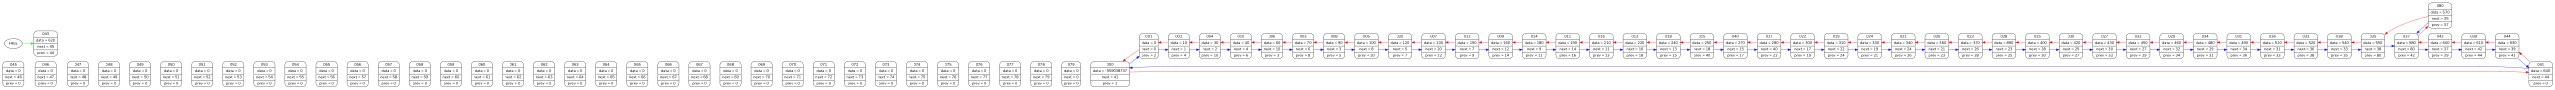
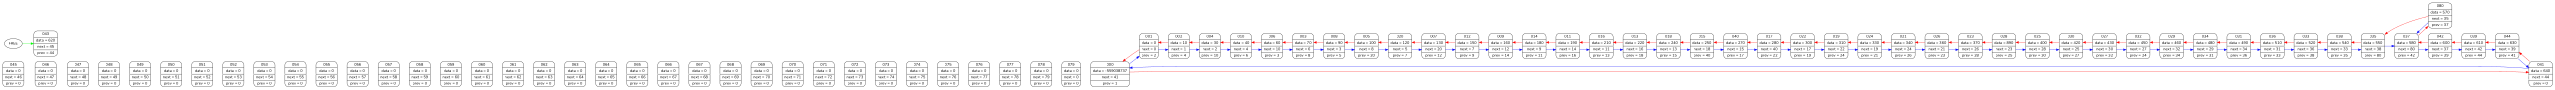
(2138, 55) -> (2138, 55)
